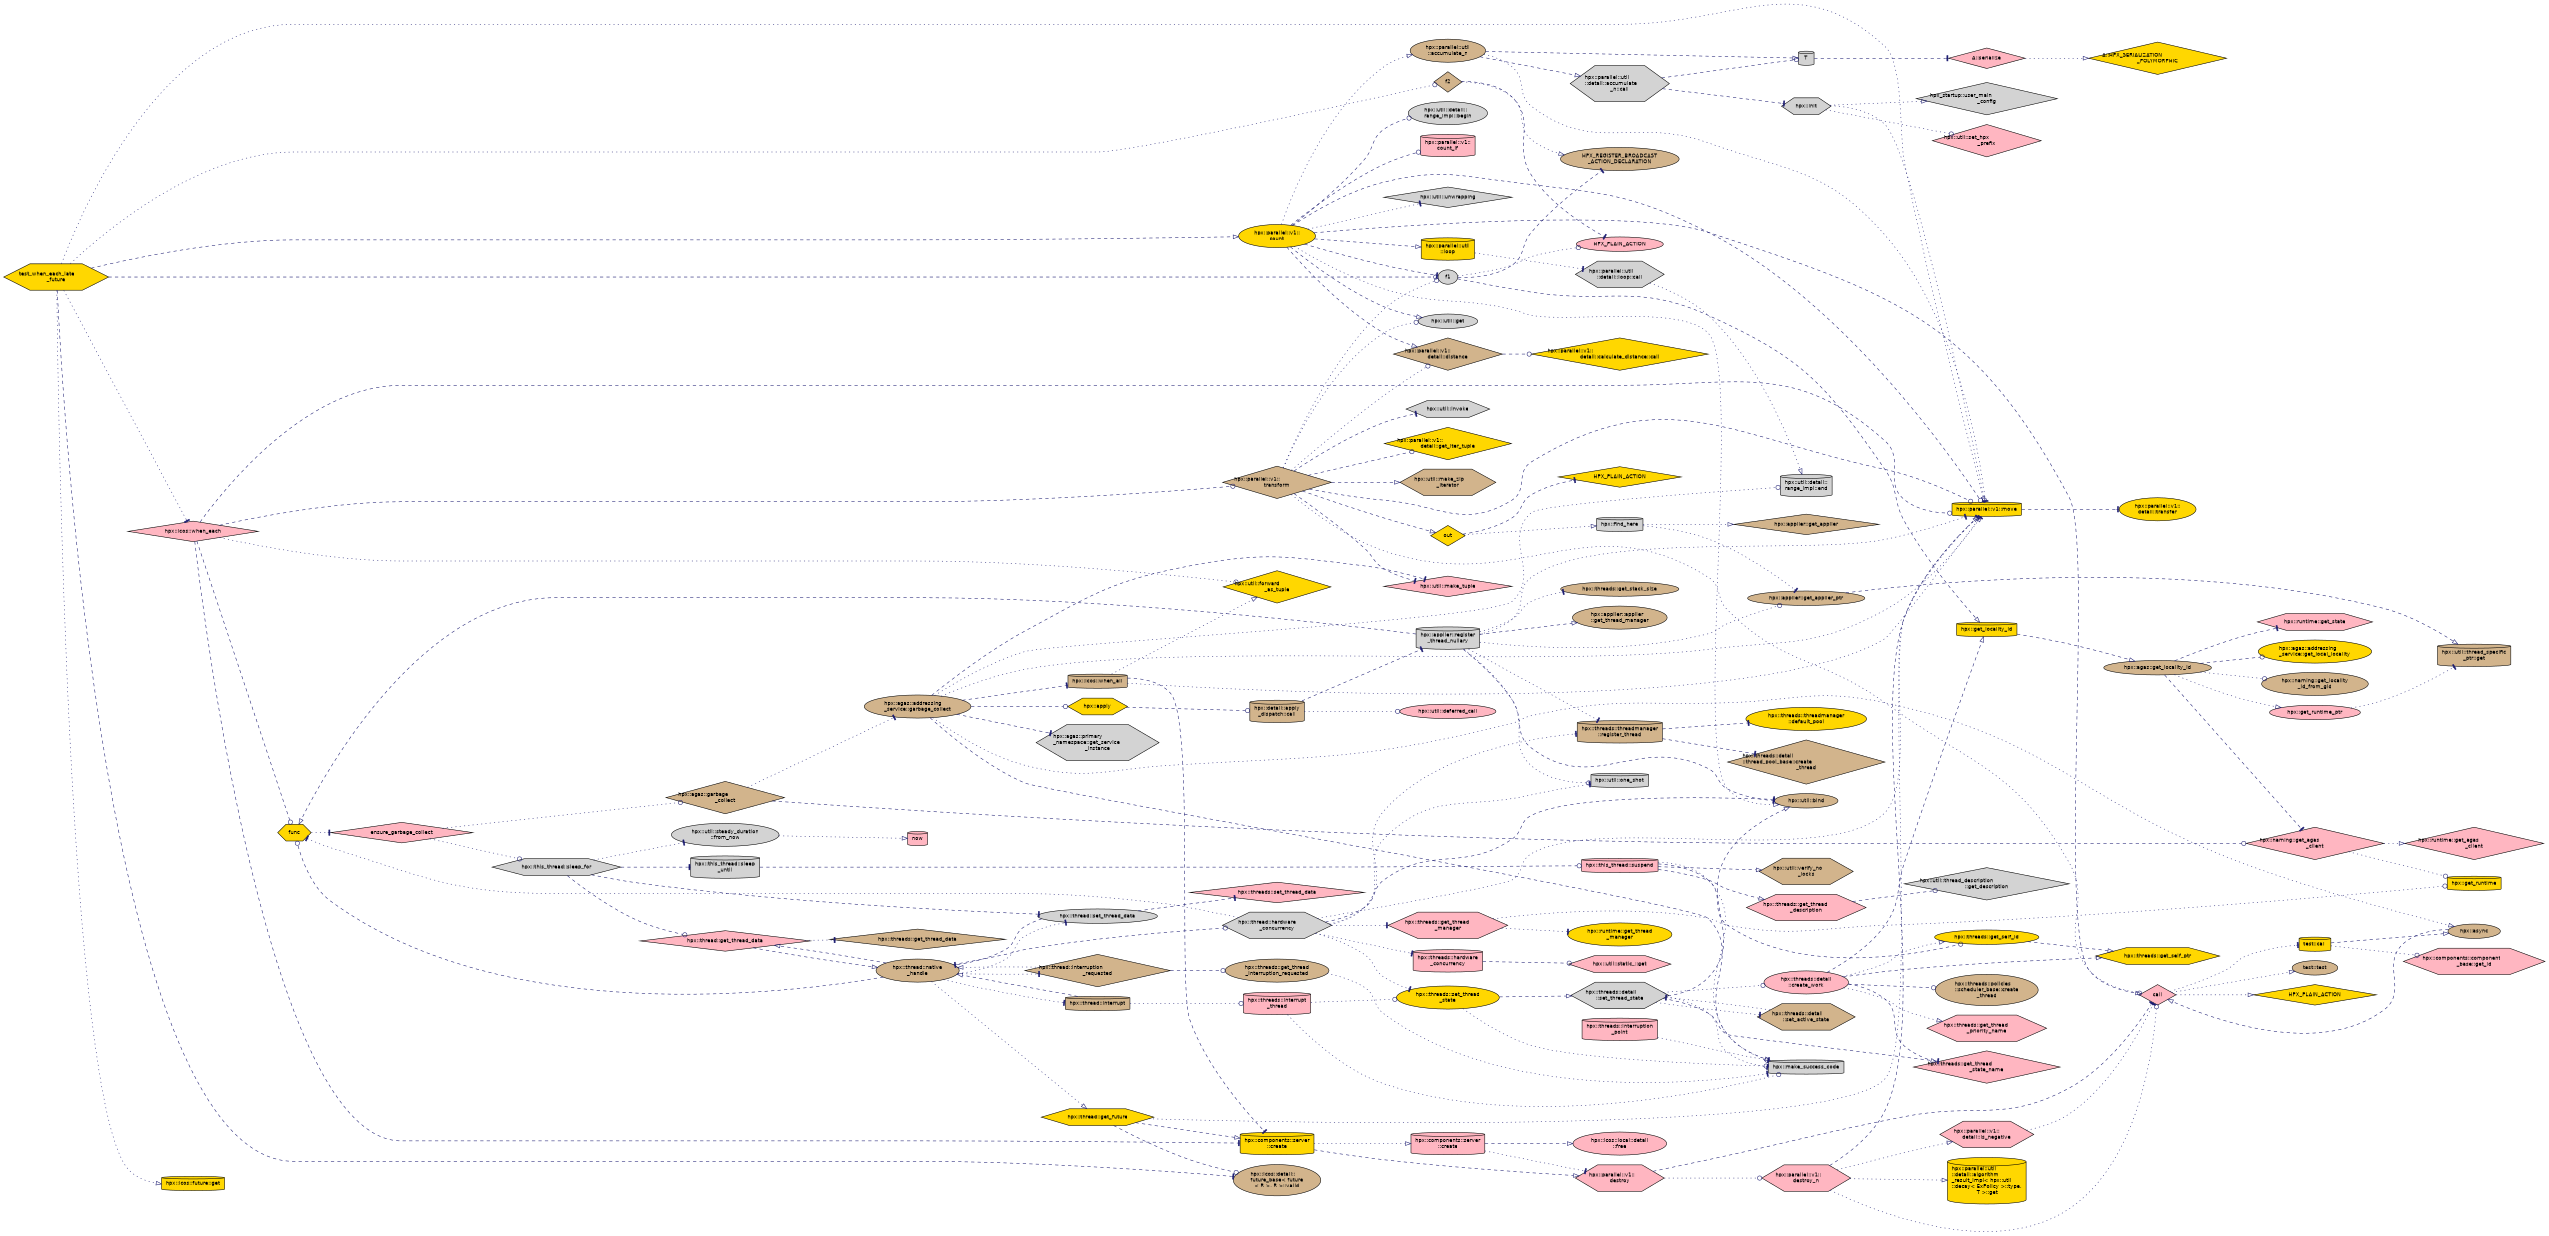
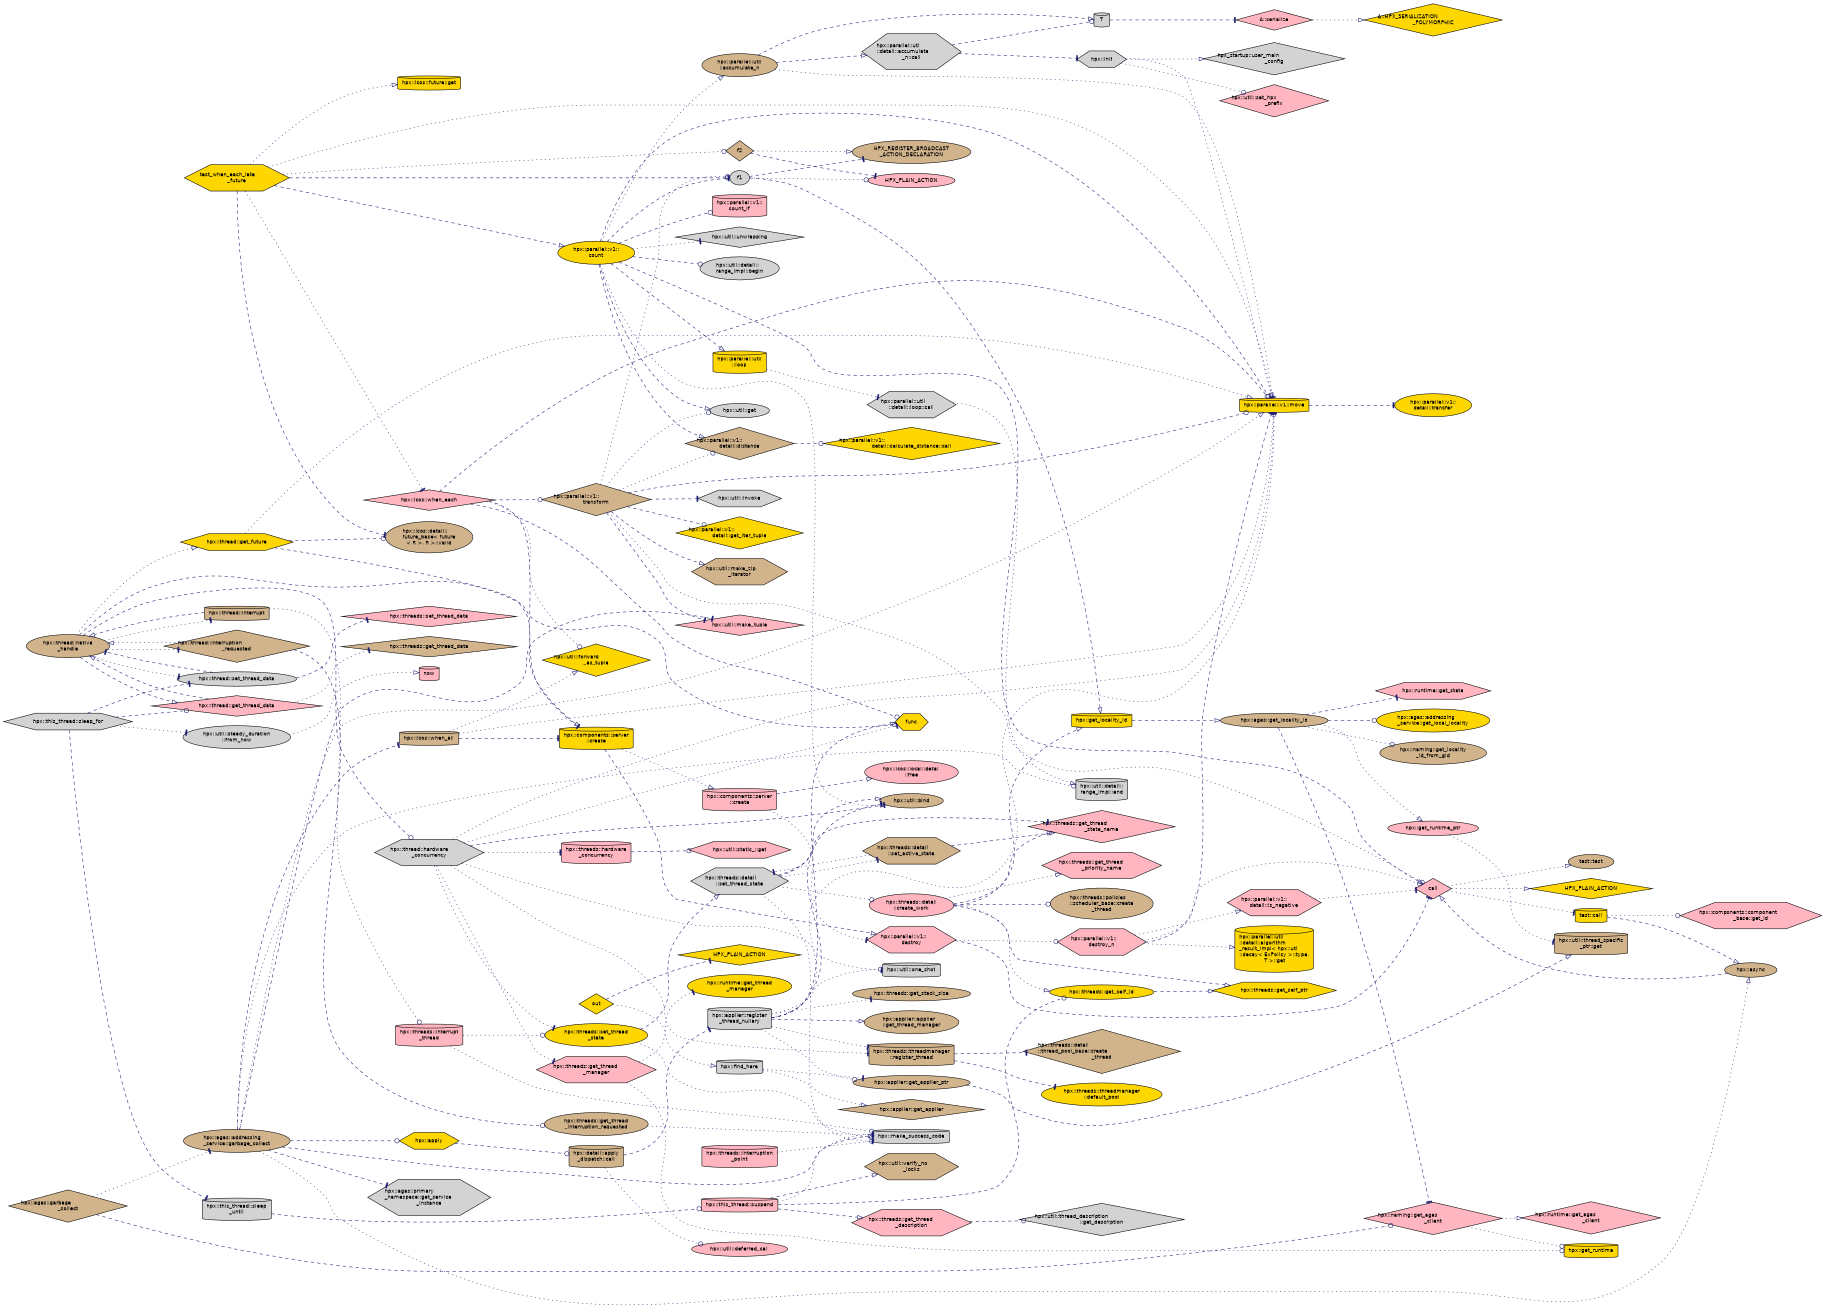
(1366, 512) -> none
(402, 833) -> none
none -> (1000, 840)
